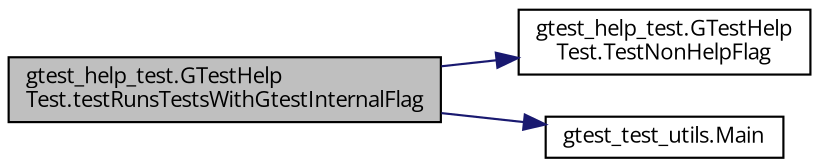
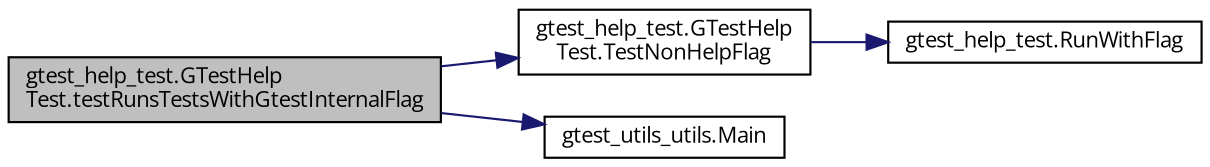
none -> (1045, 42)
(665, 137) -> (665, 137)
